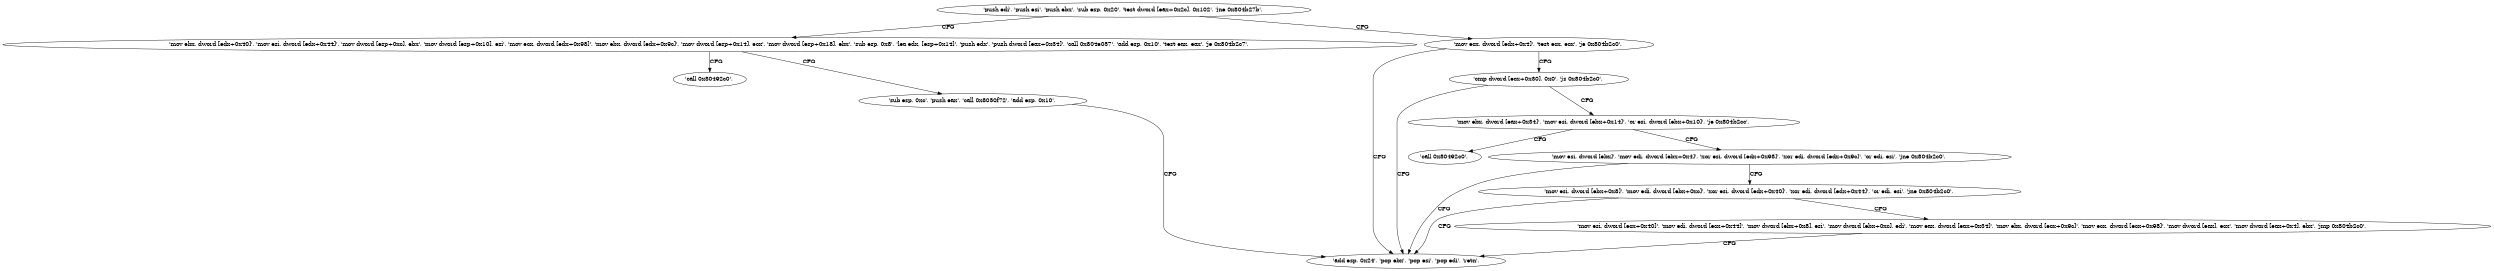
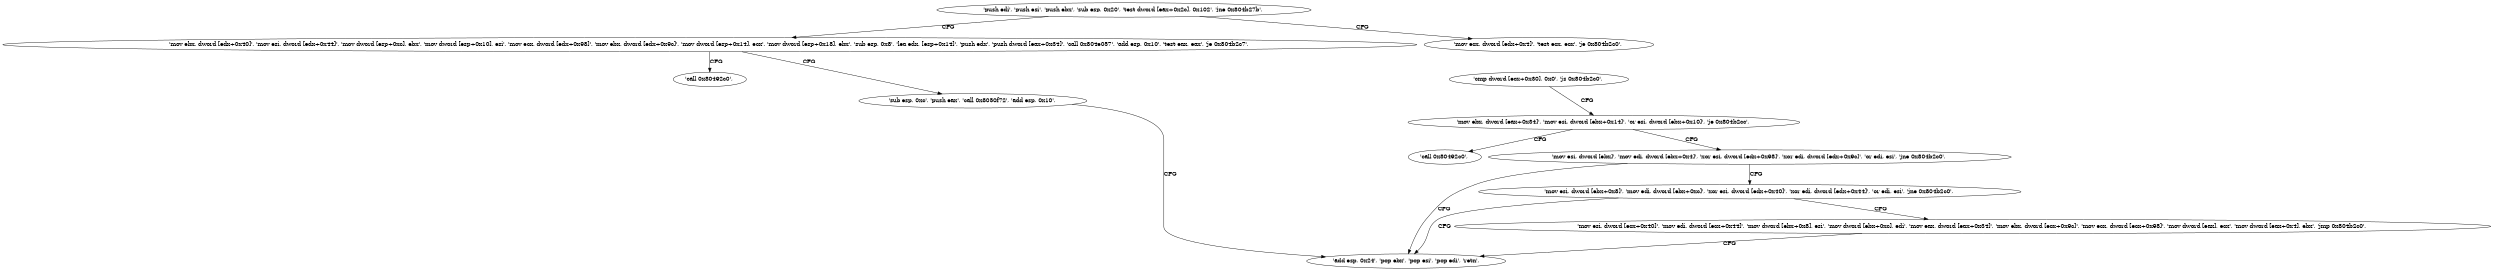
(1539, 60) -> none
(1373, 127) -> none
(1397, 135) -> none
